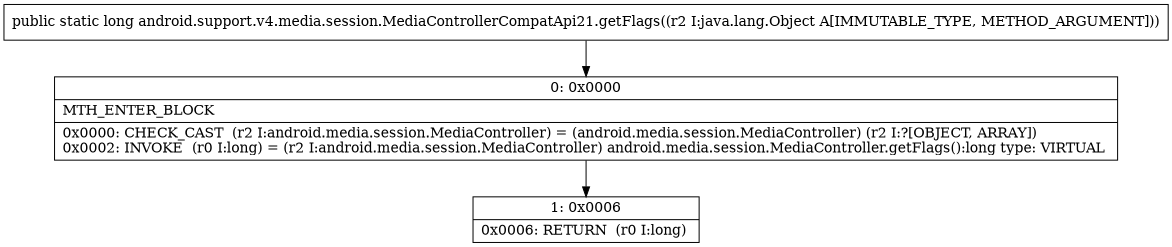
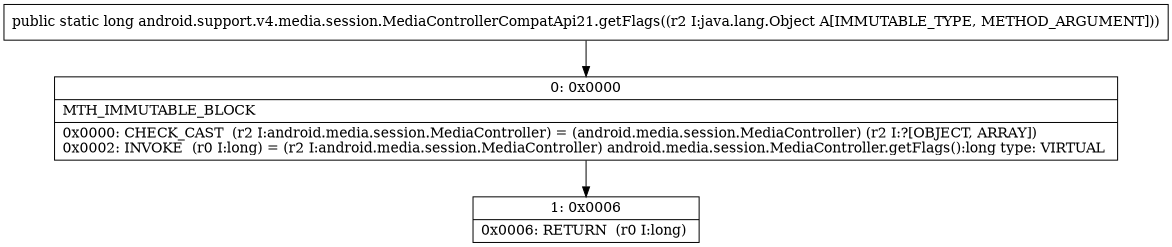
(139, 111) -> (159, 111)
